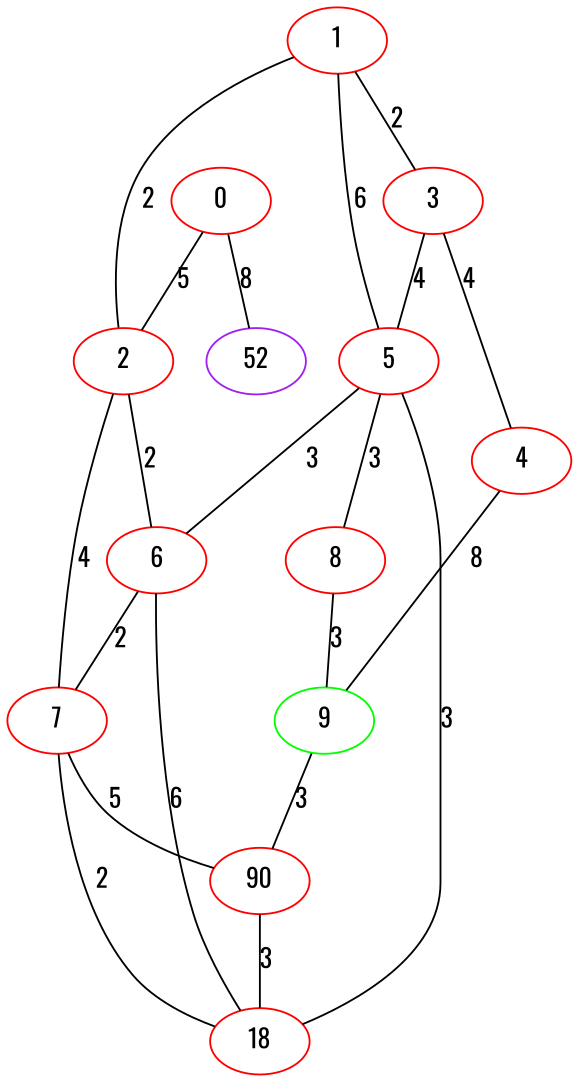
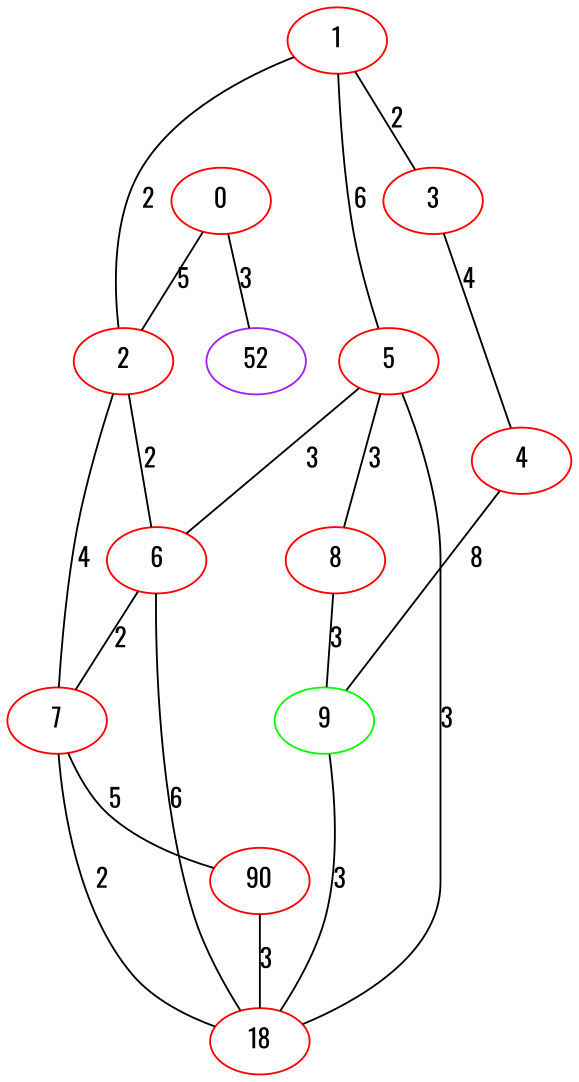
(246, 281) -> (246, 281)
(411, 281) -> none
(292, 801) -> (331, 888)
